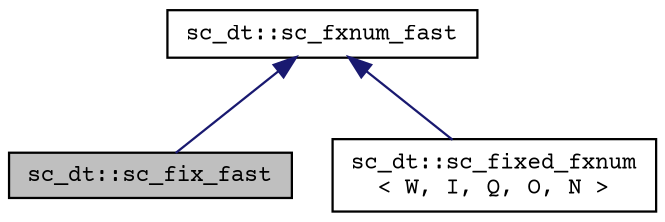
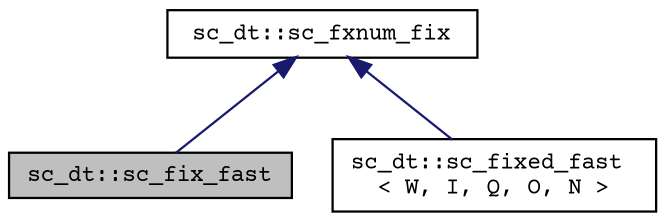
(322, 34) -> (322, 34)
(494, 175) -> (494, 175)
